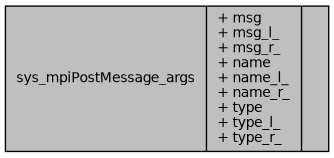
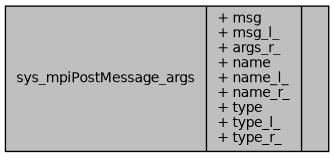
(249, 48) -> (249, 48)
